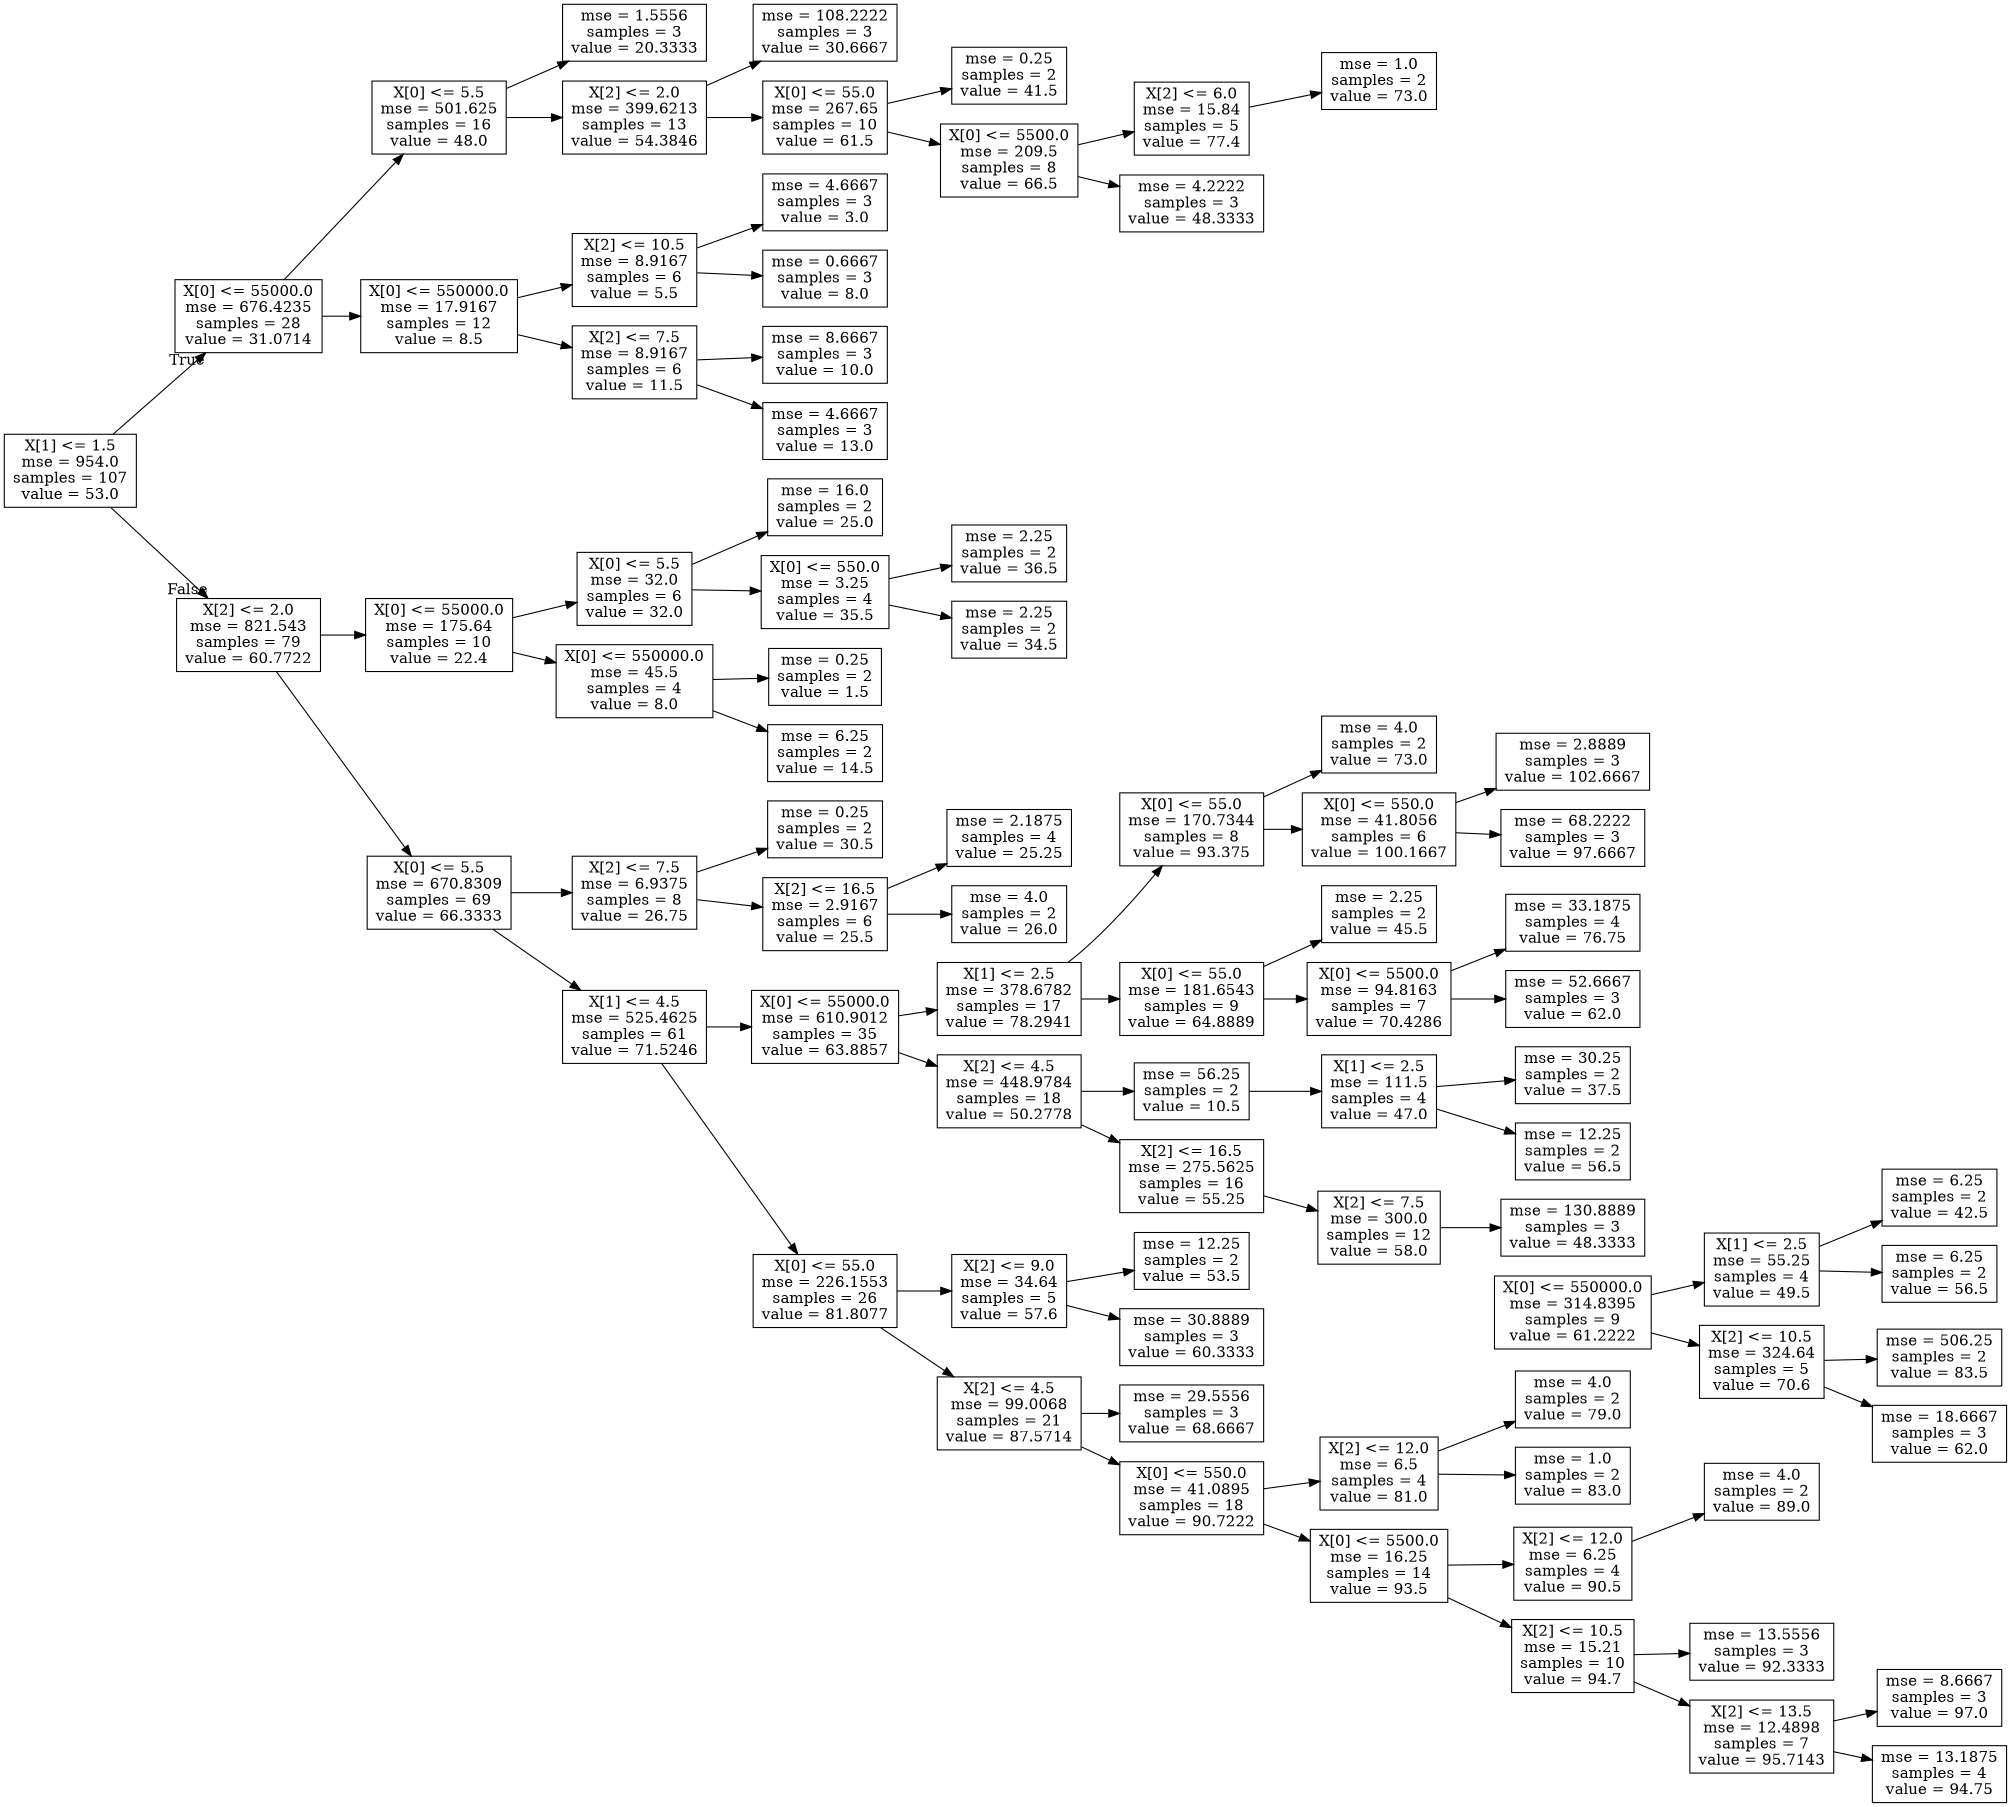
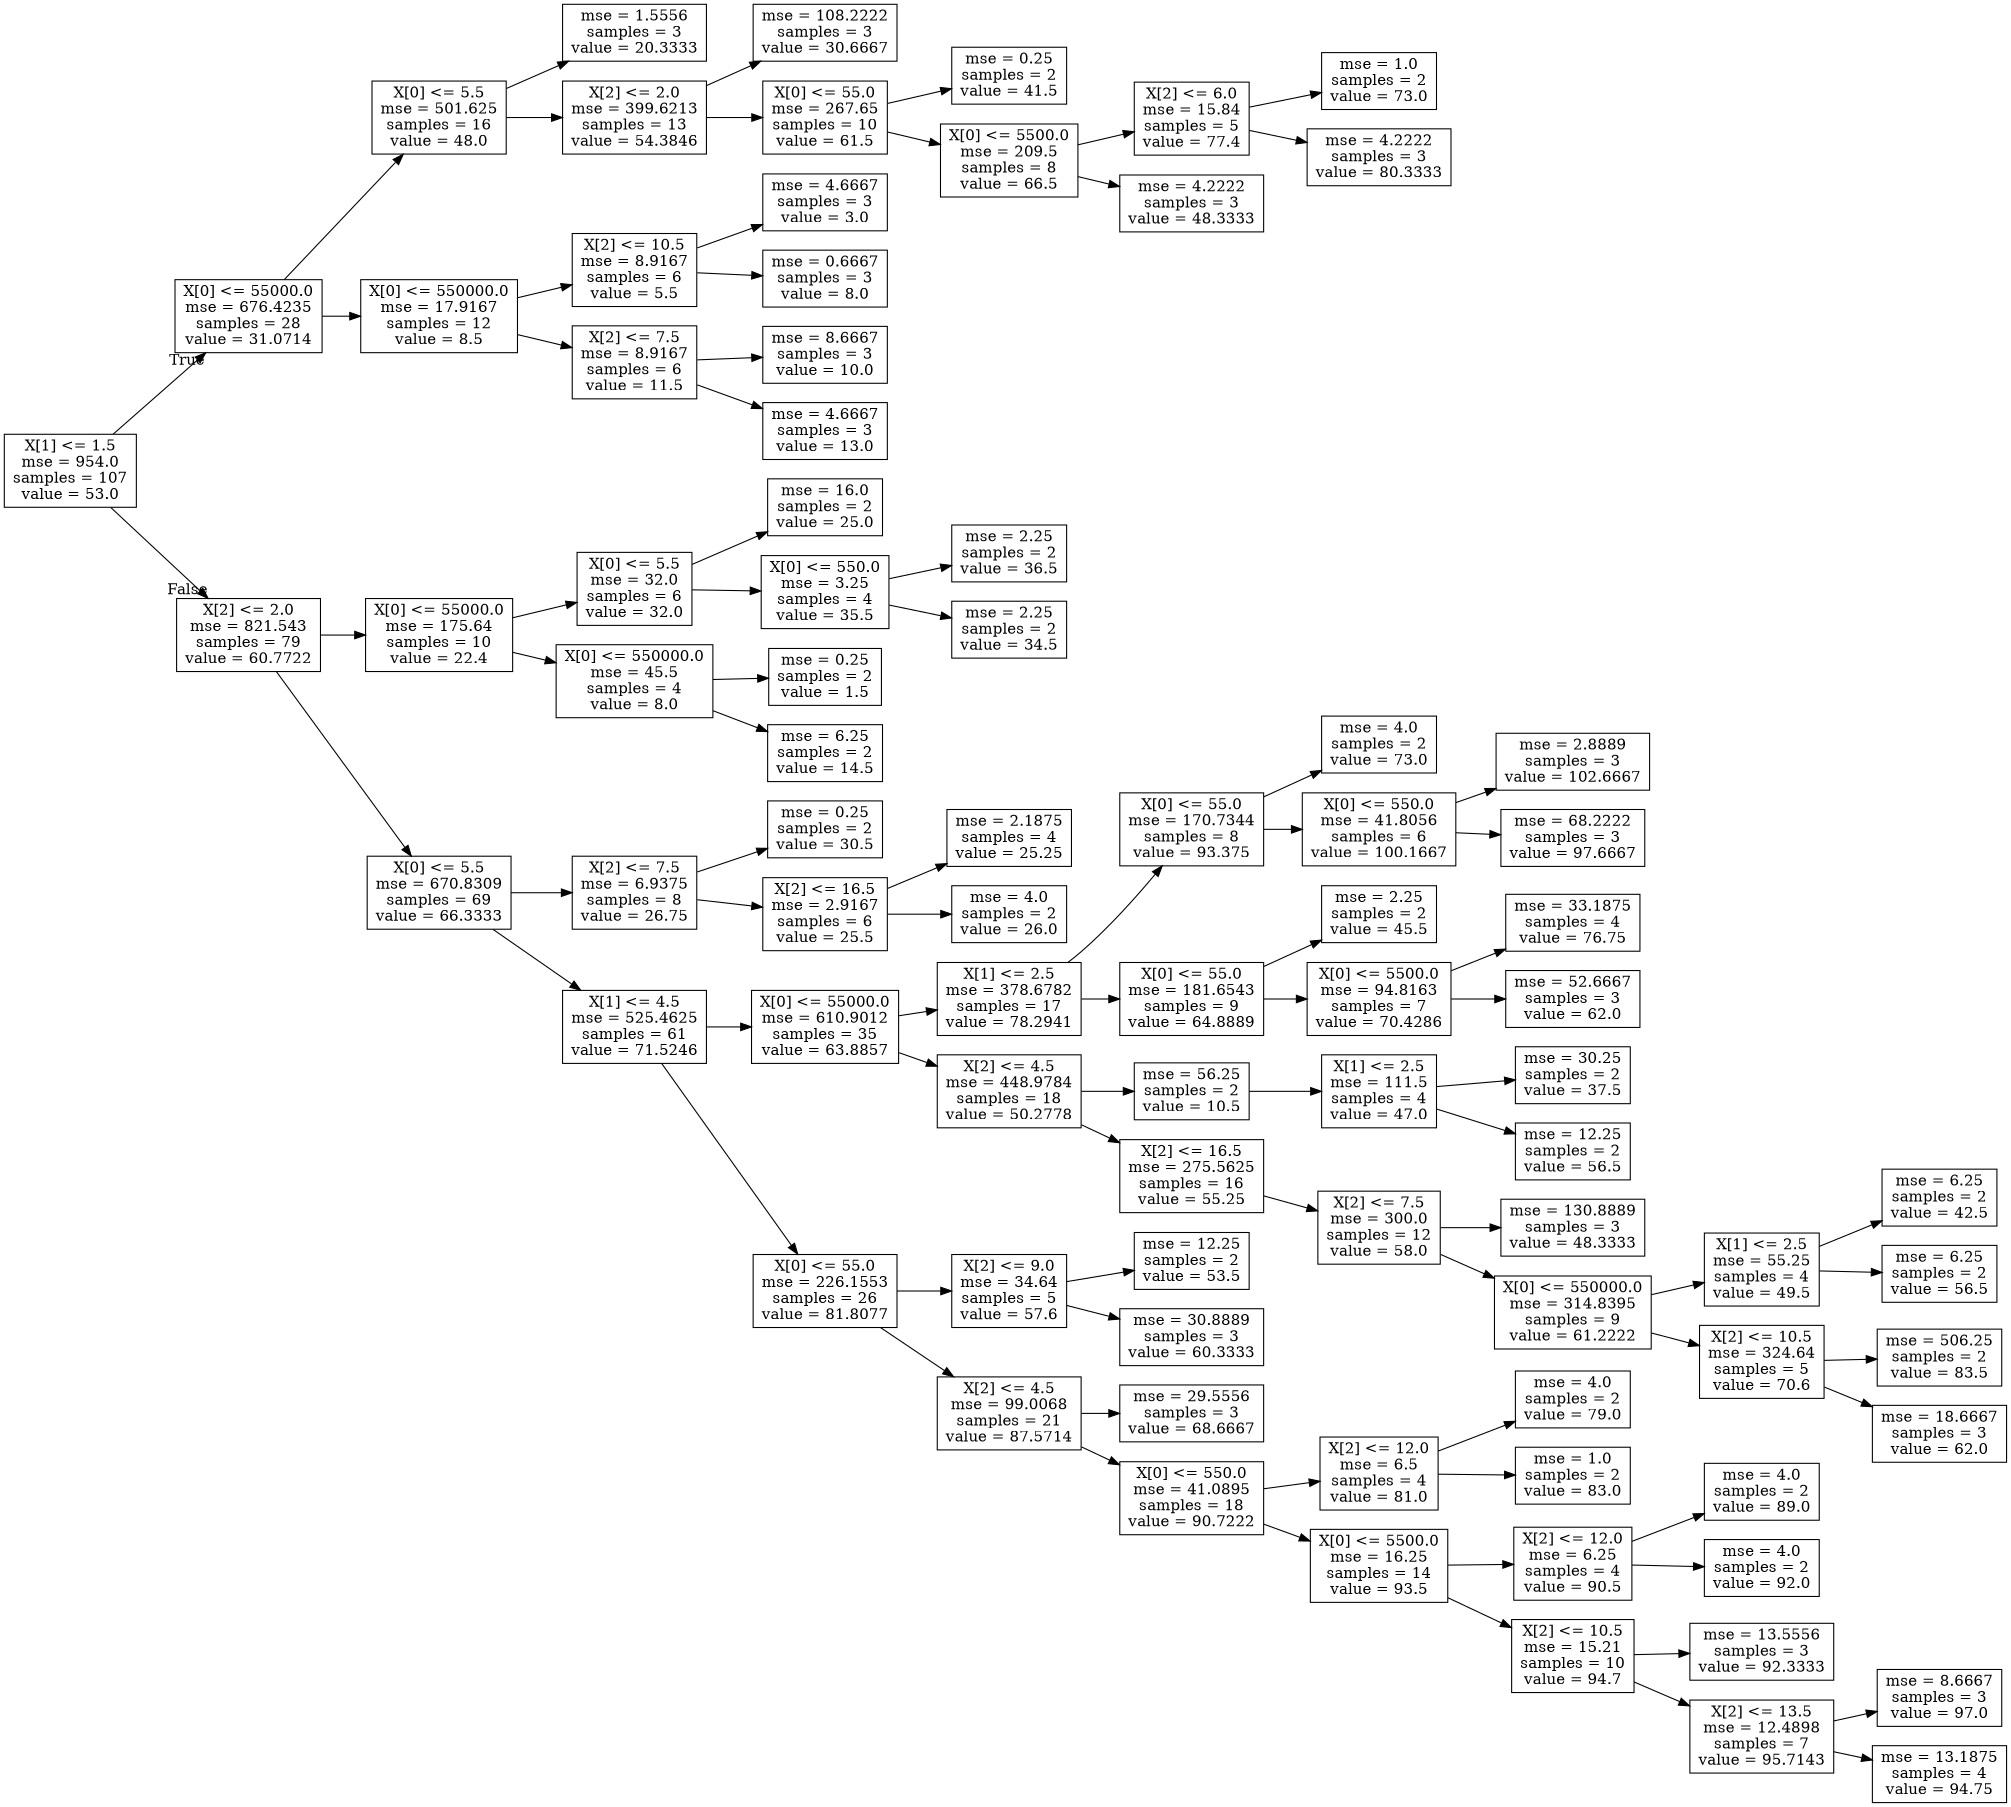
none -> (1379, 157)
none -> (1462, 1264)
none -> (1762, 1568)
